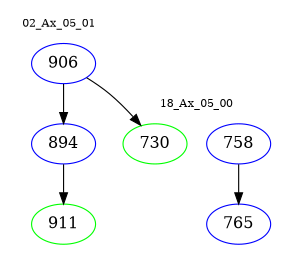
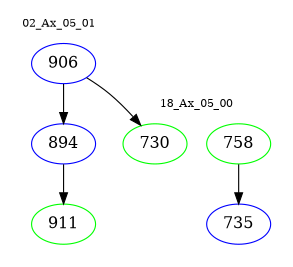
(239, 144) -> (239, 144)
(239, 224) -> (239, 224)
